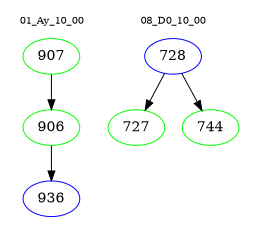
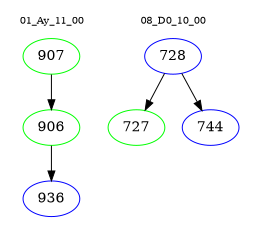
(52, 21) -> (52, 21)
(211, 128) -> (211, 128)
